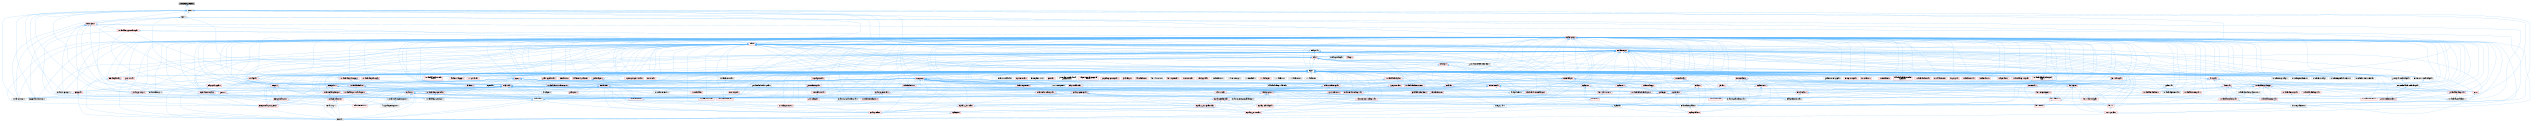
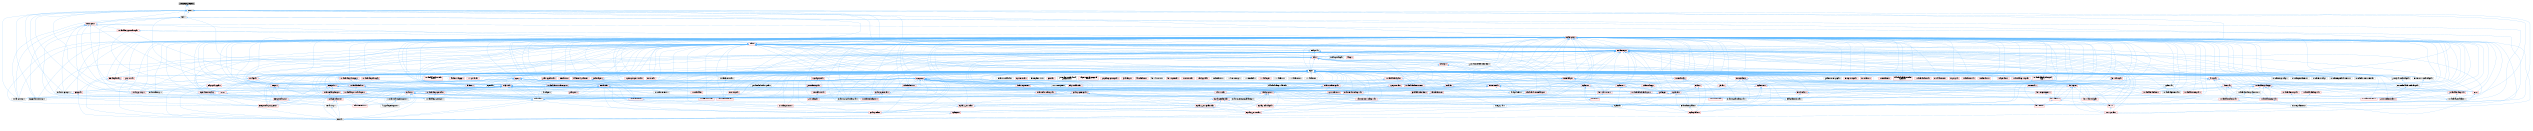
(223, 92) -> (223, 92)
